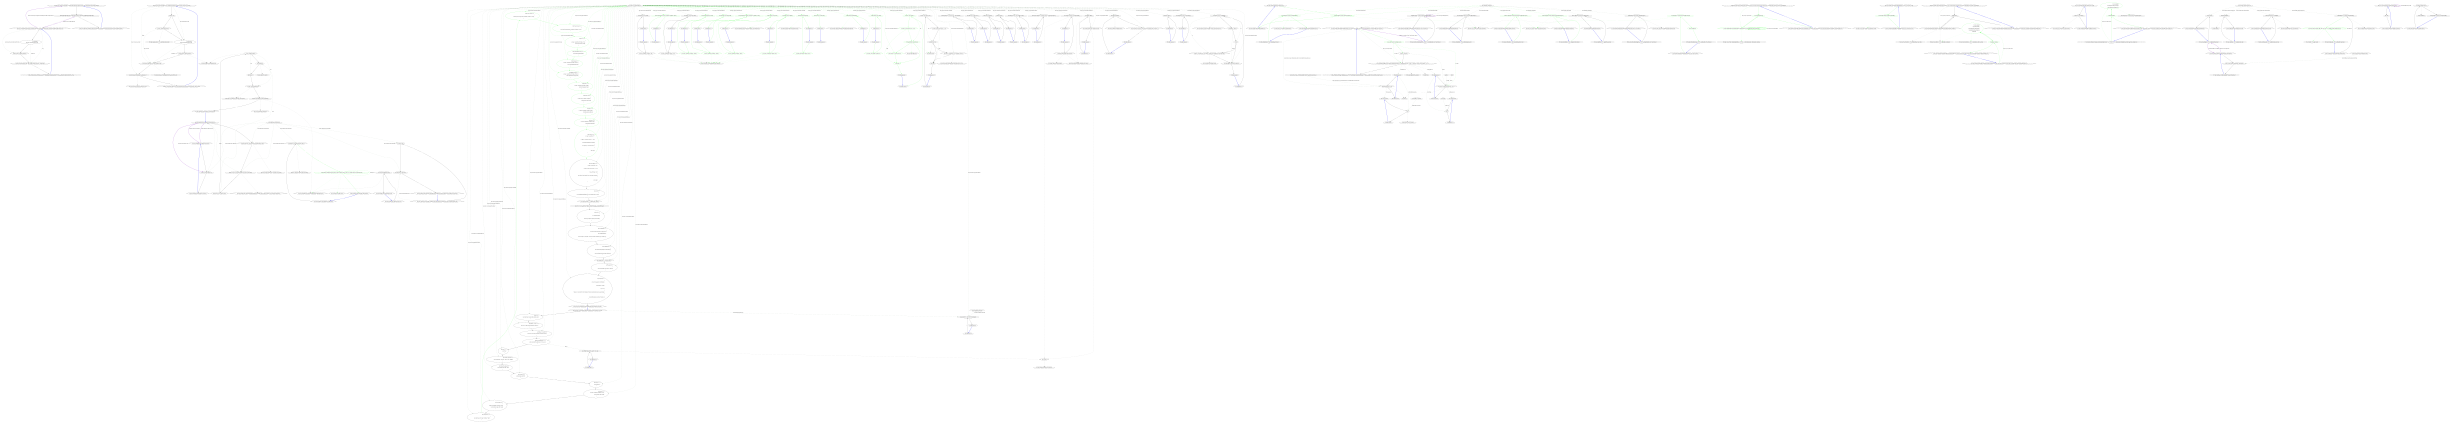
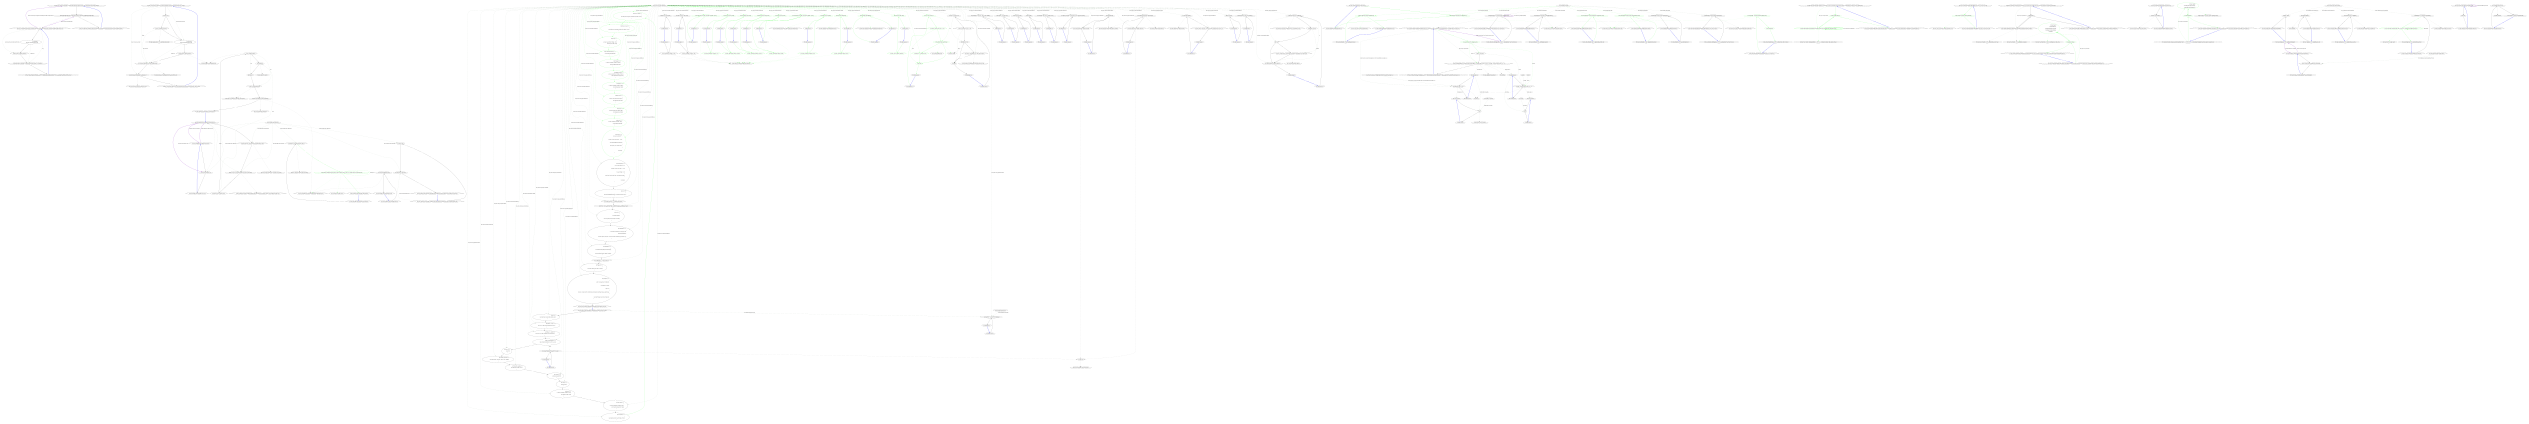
none -> (906, 6)
none -> (711, 53)
